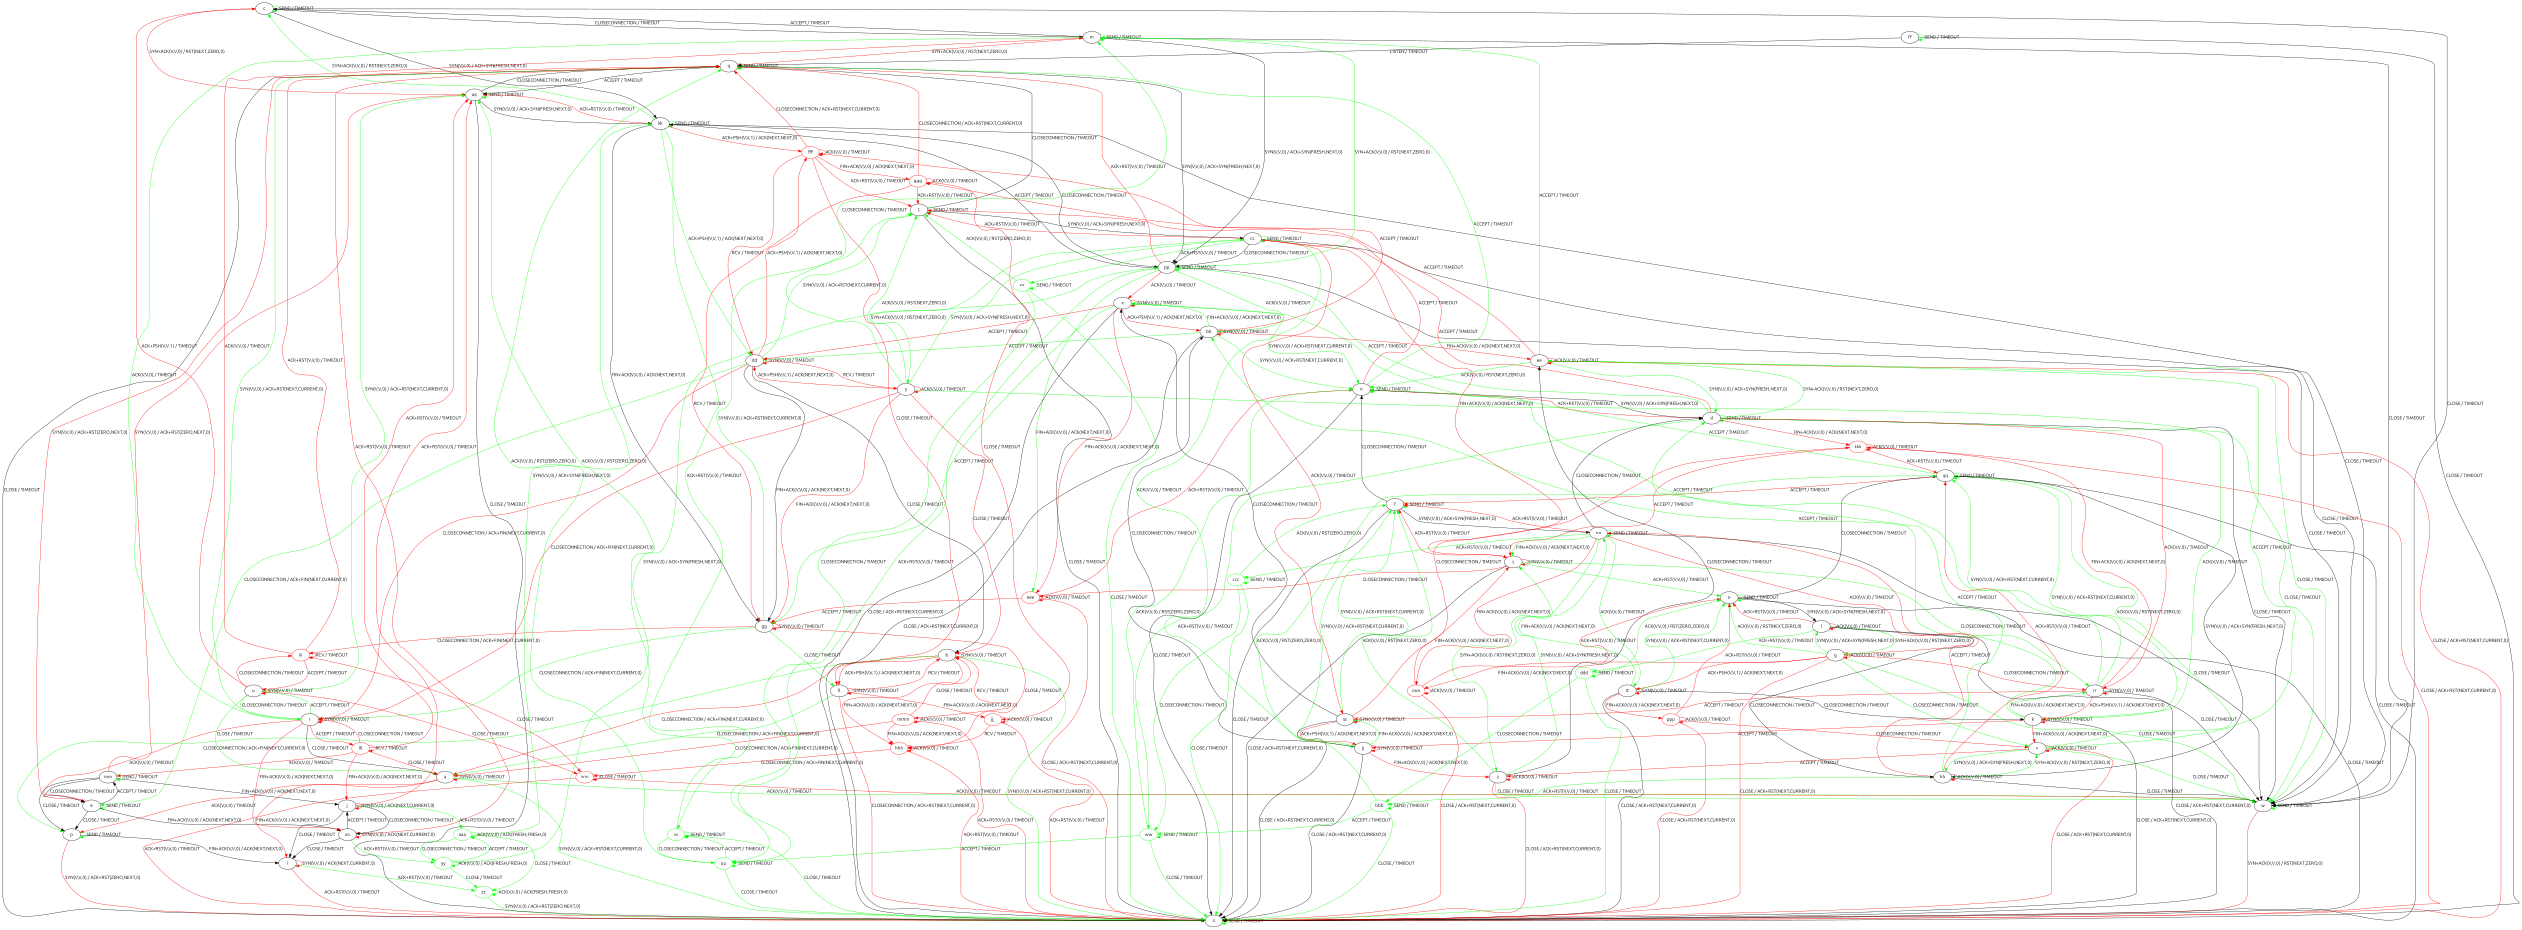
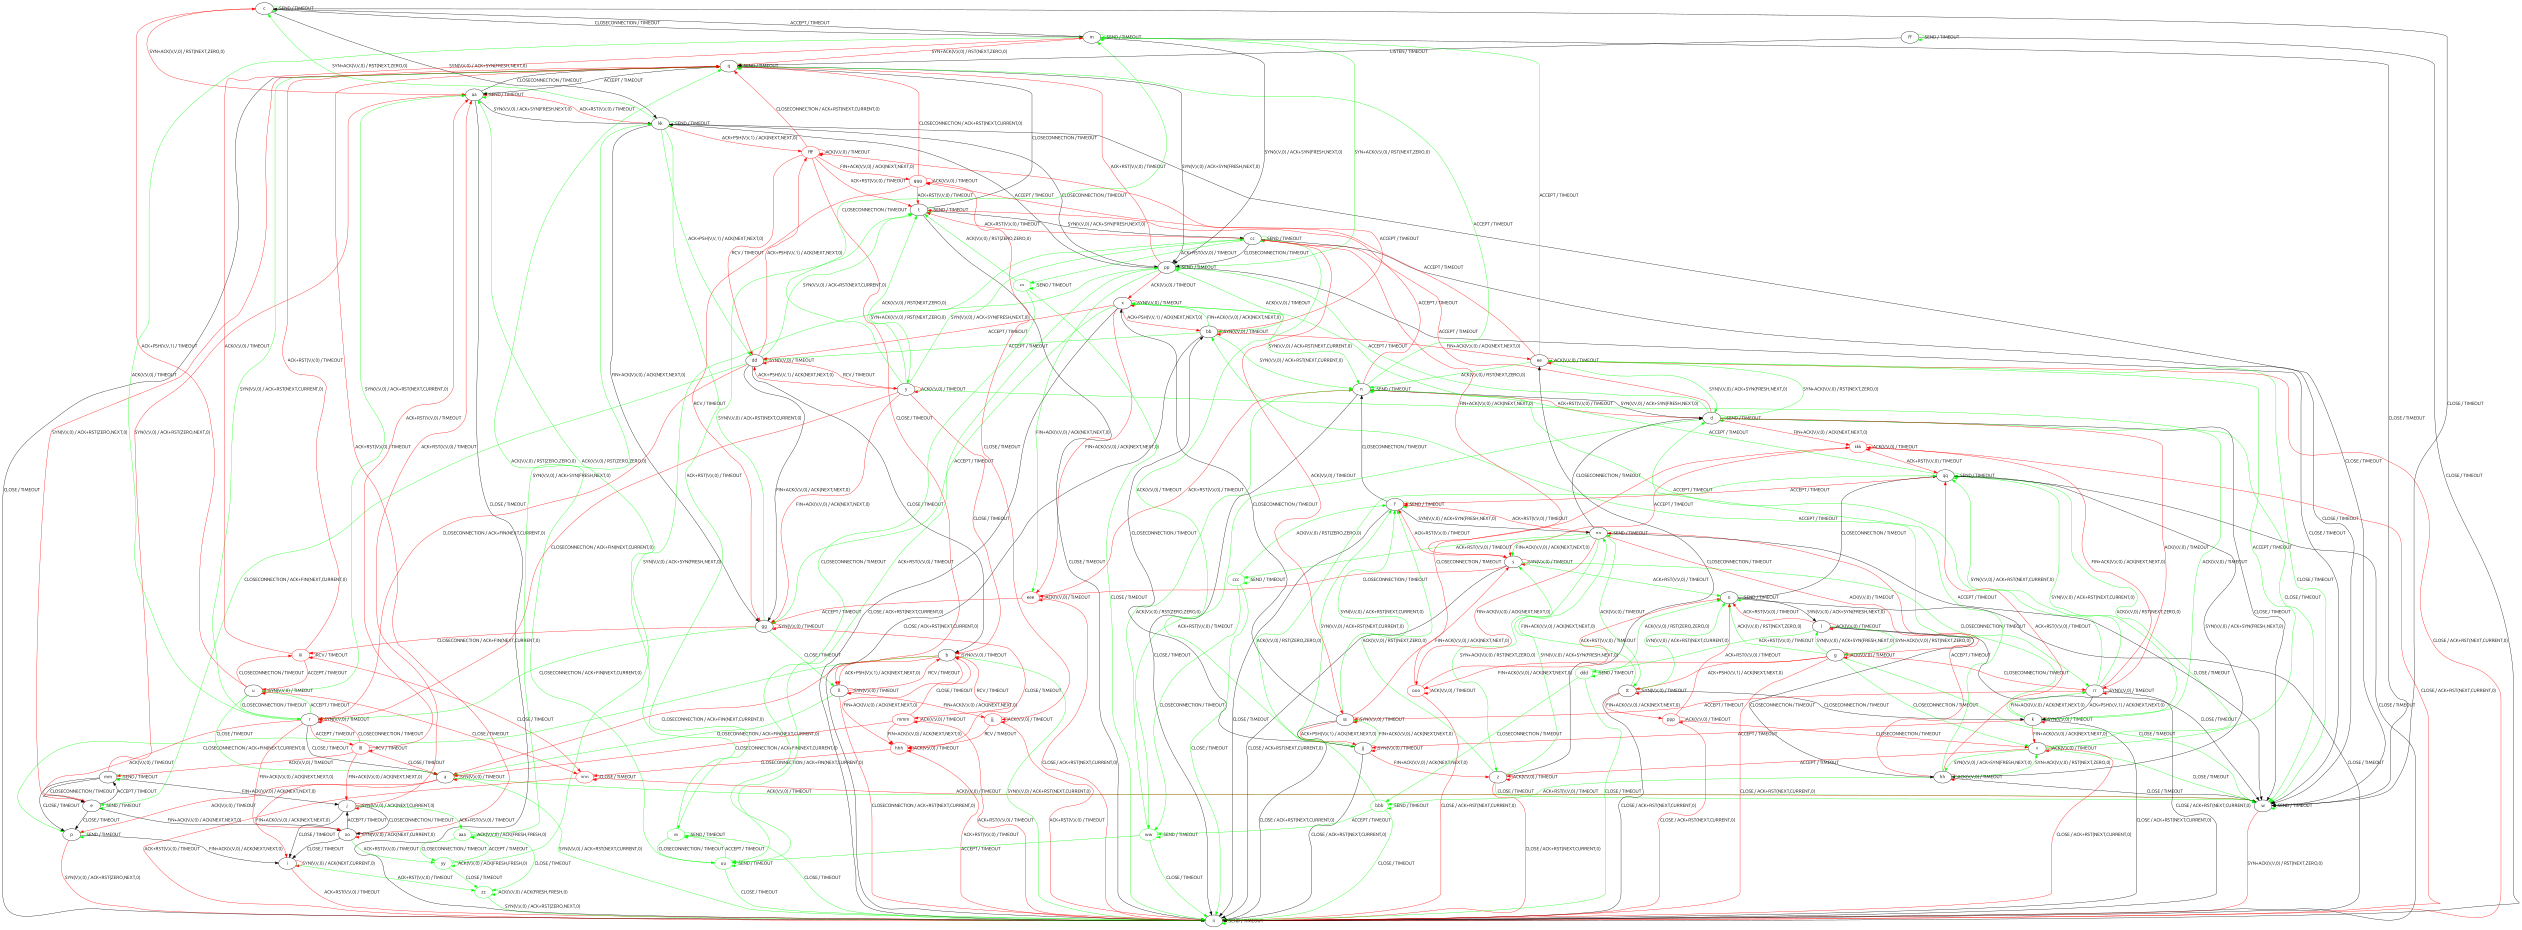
(2072, 714) -> (2072, 714)
